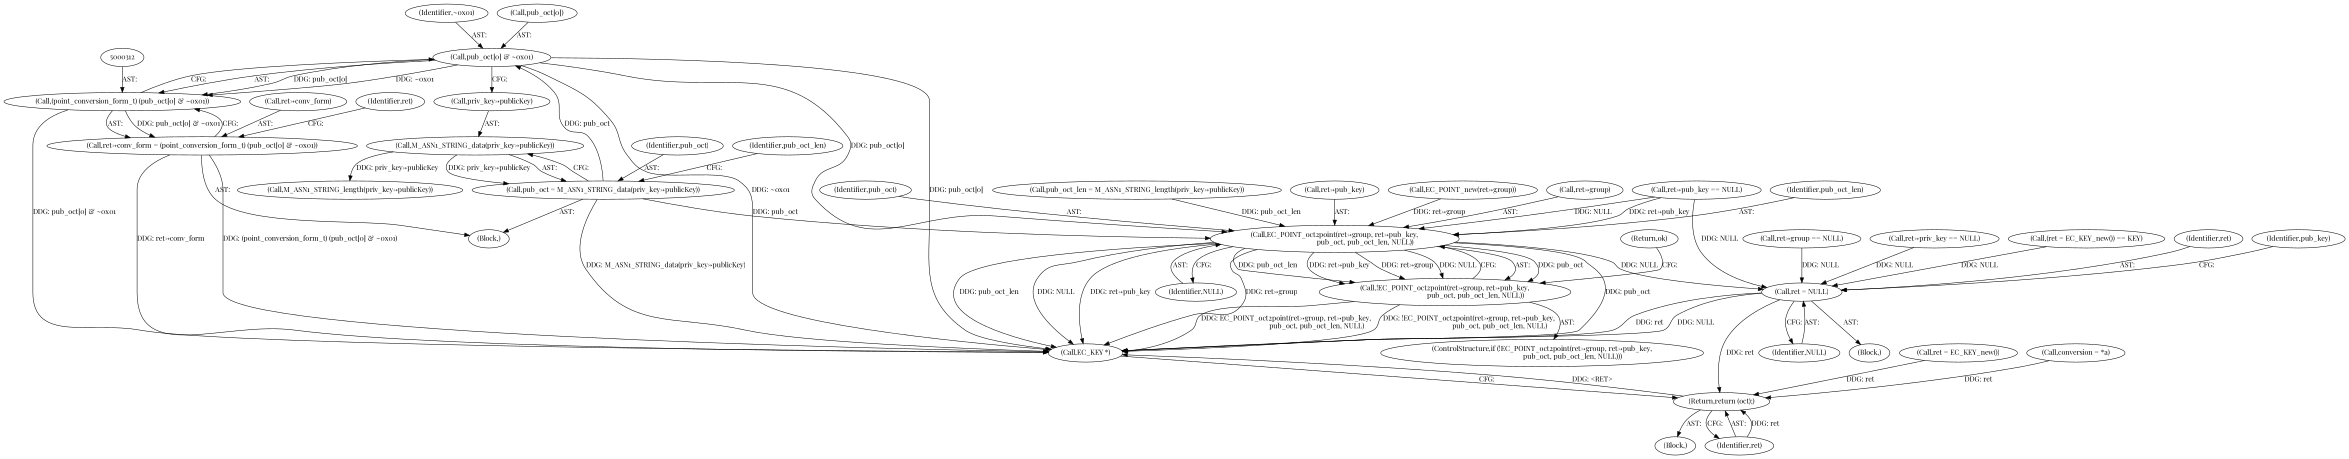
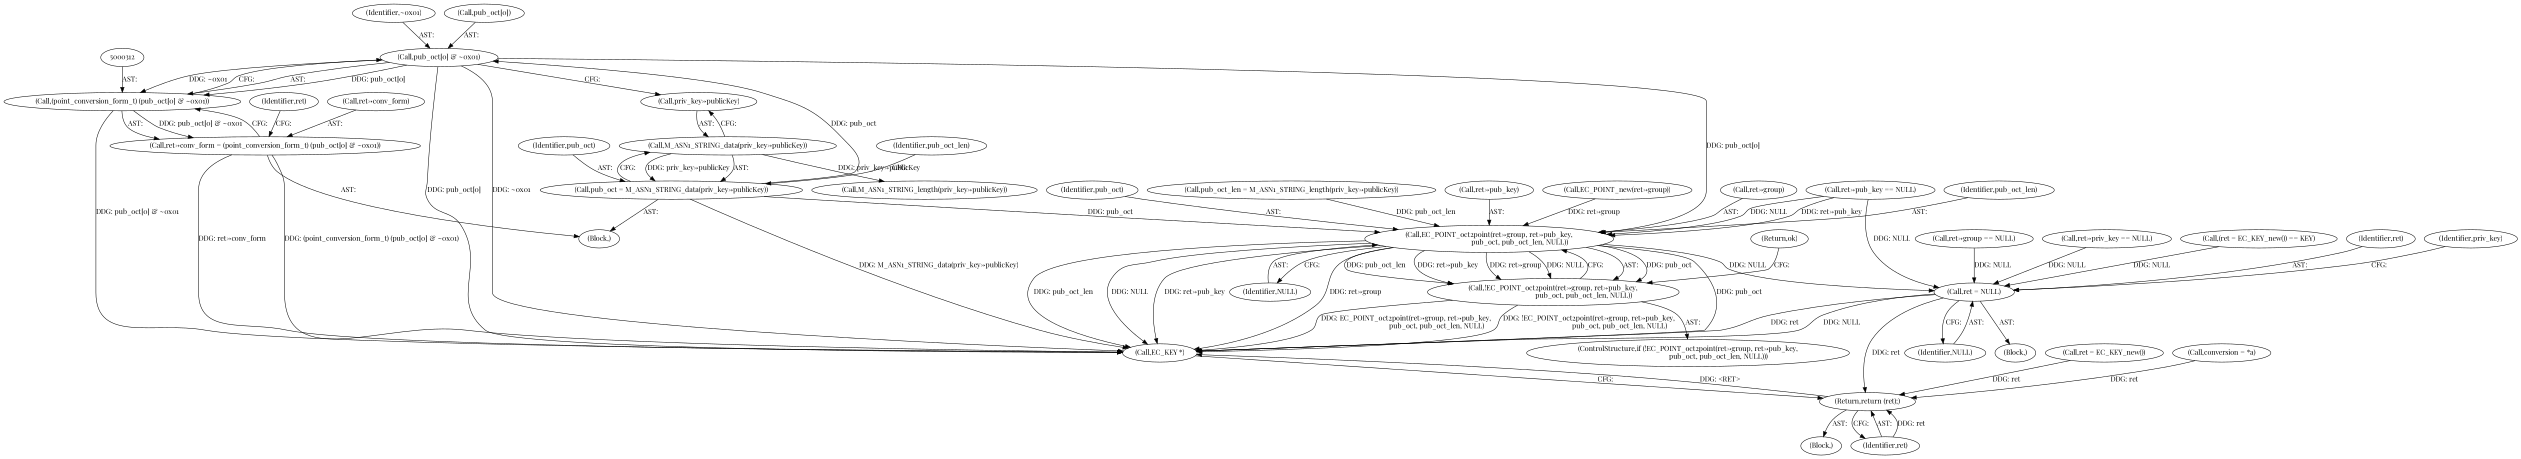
none -> (720, 125)
(2299, 239) -> (2471, 239)
(1722, 402) -> (1867, 402)
